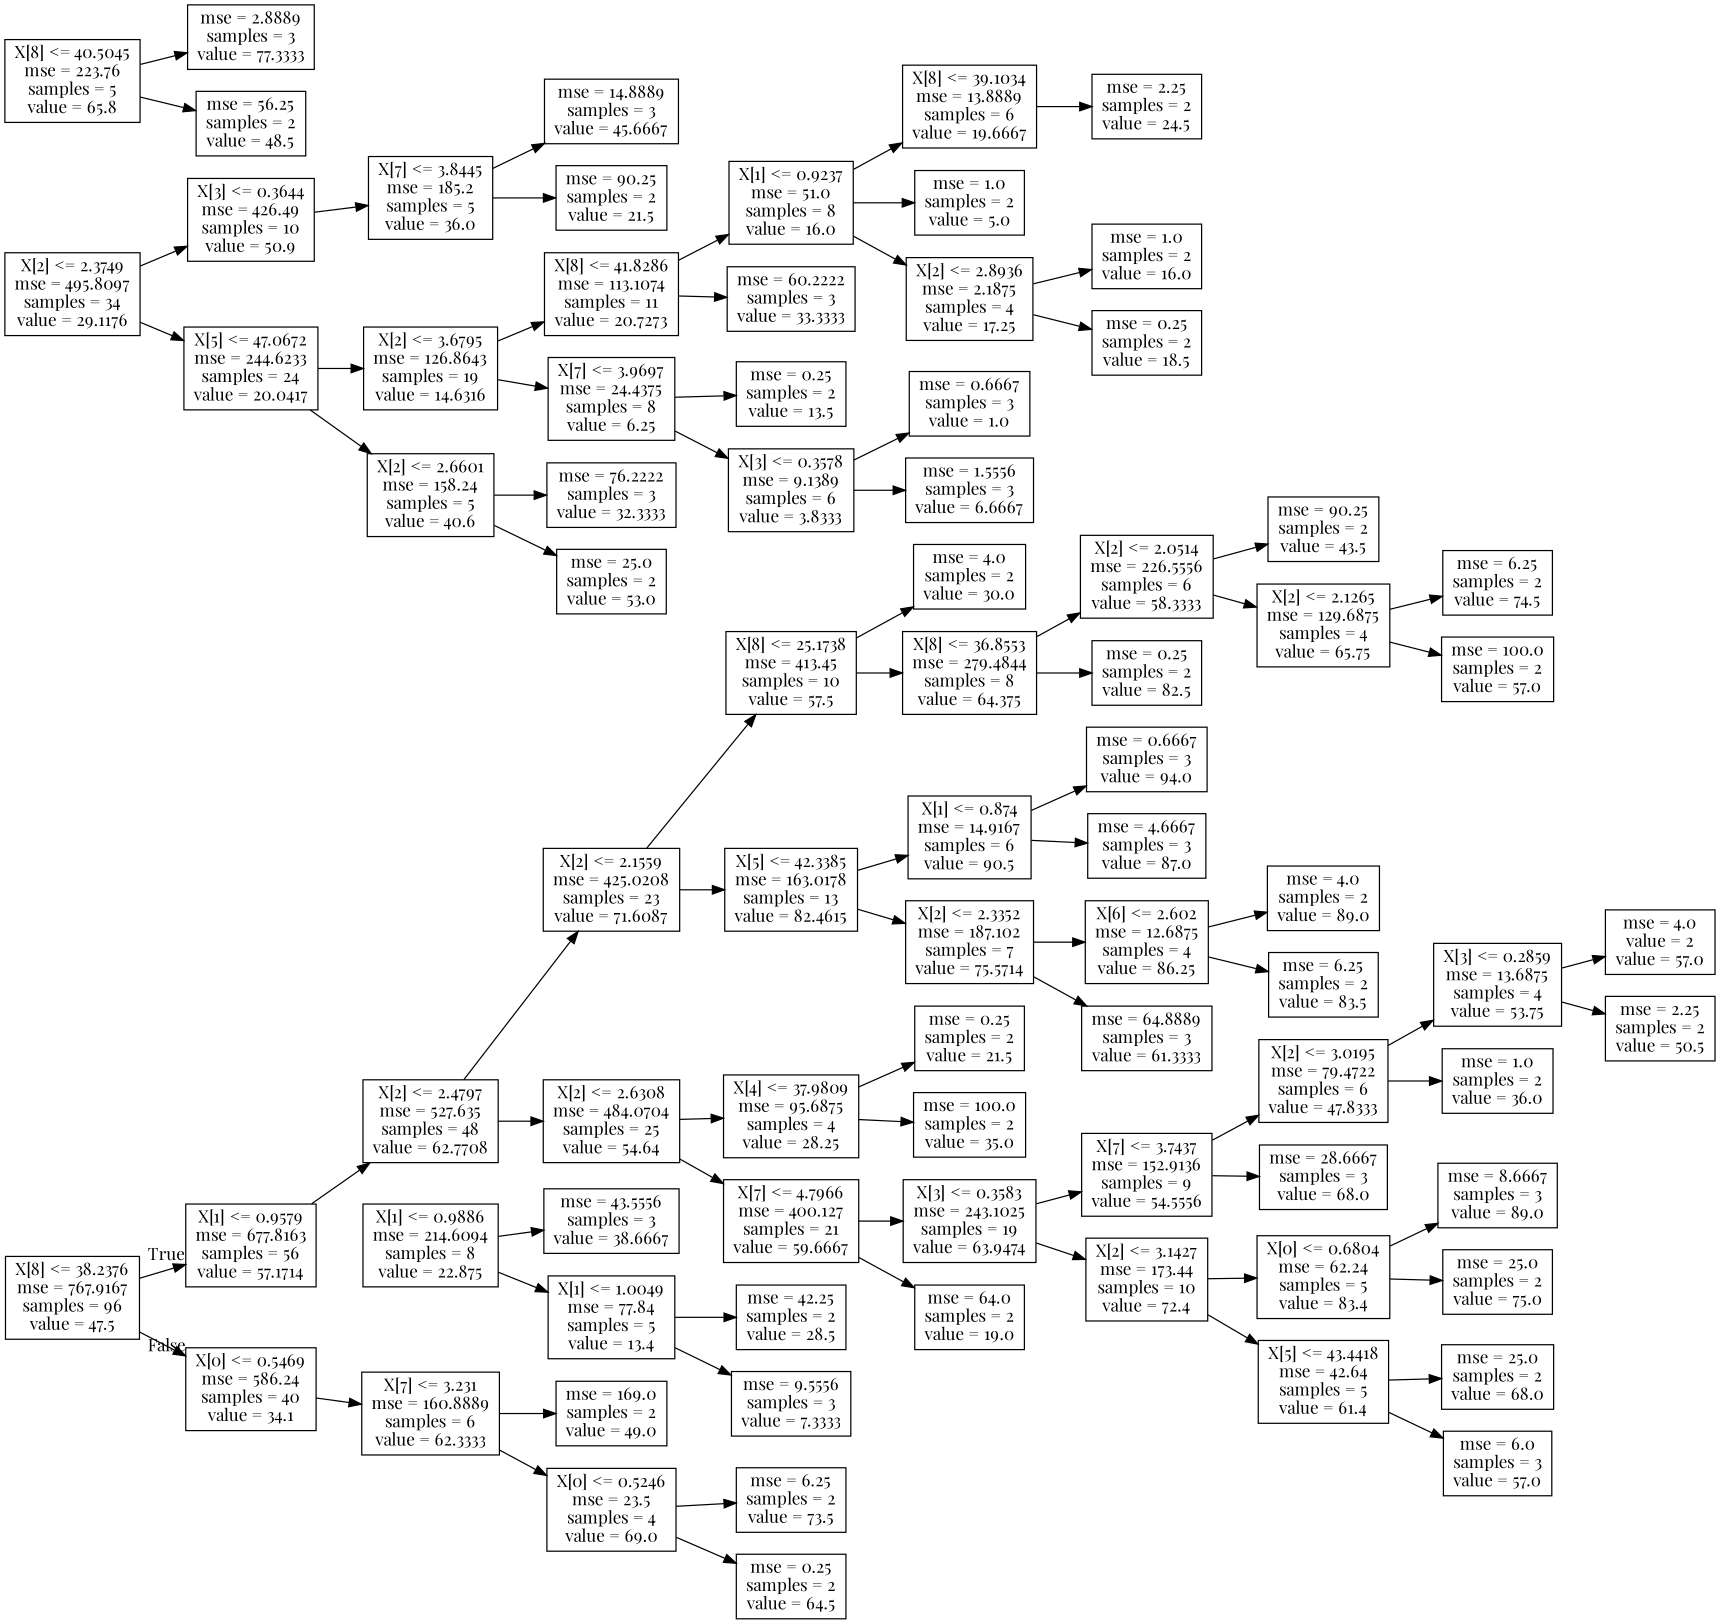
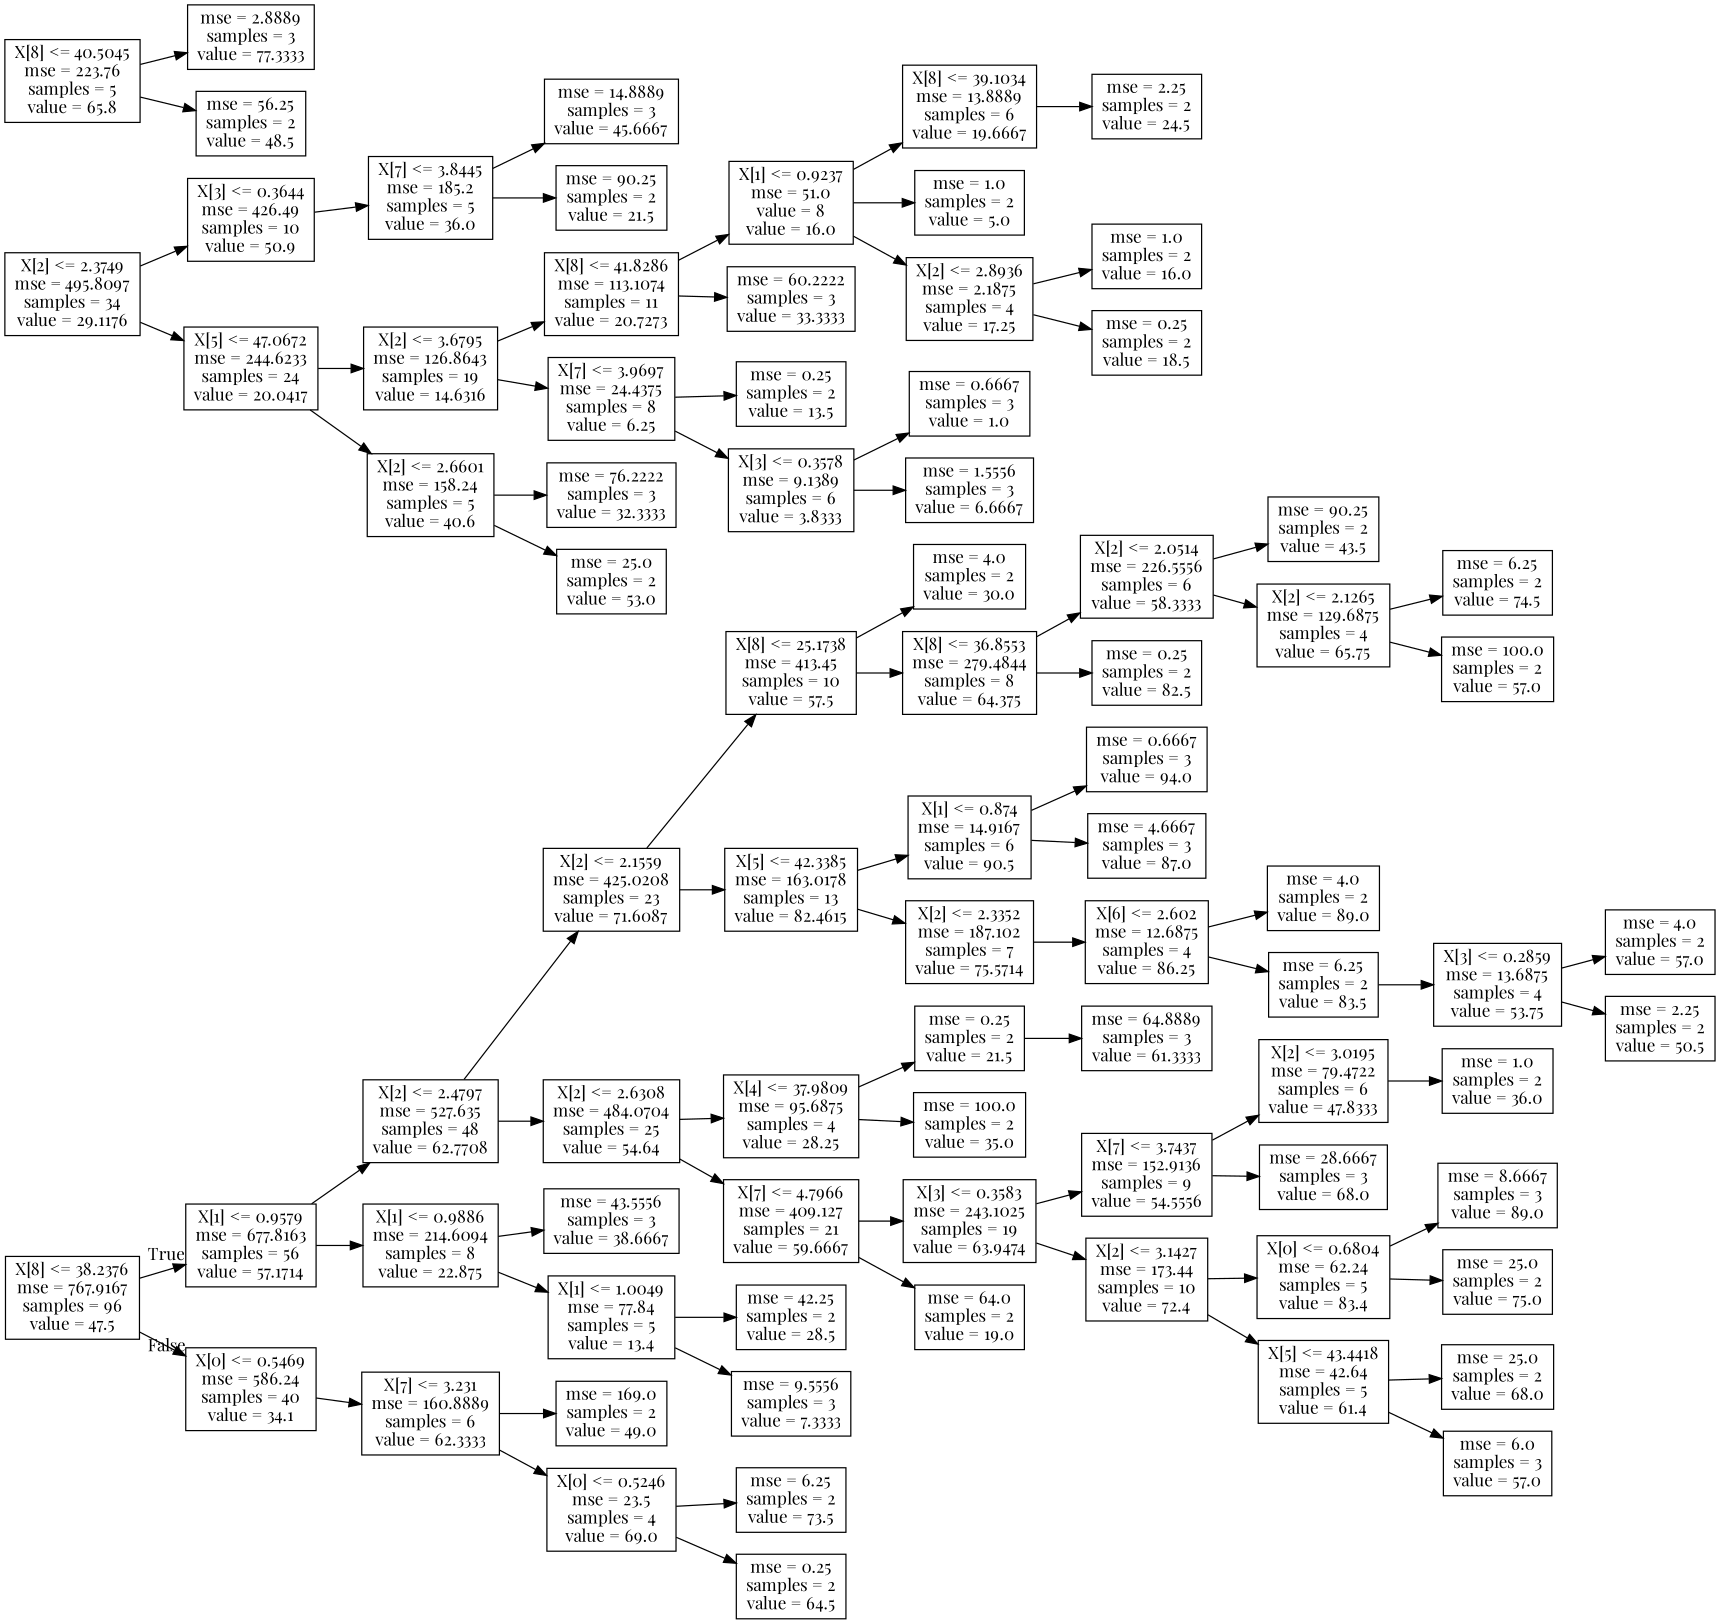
(791, 203) -> (791, 203)
(1660, 942) -> (1660, 942)
(1055, 988) -> (1047, 1038)
(1405, 1036) -> (1400, 985)
(791, 1221) -> (791, 1221)
none -> (333, 1245)
